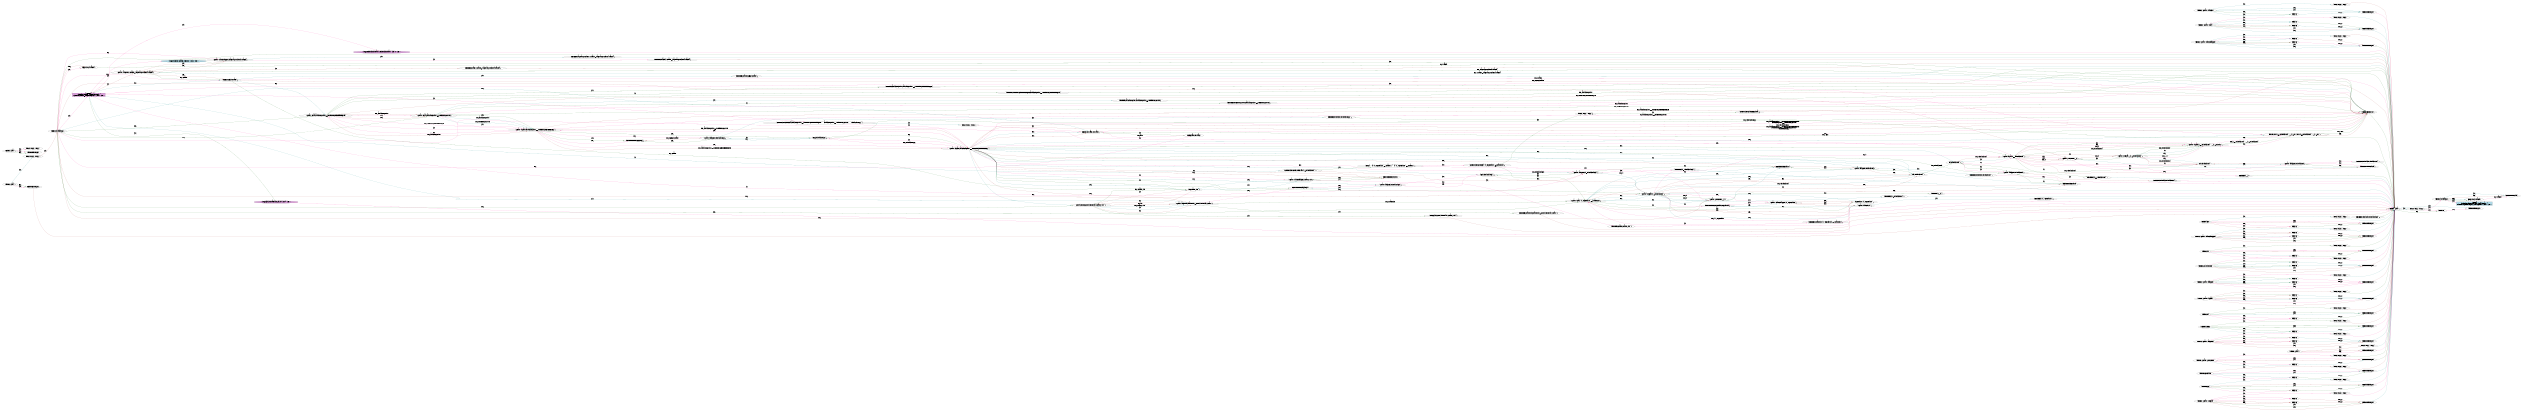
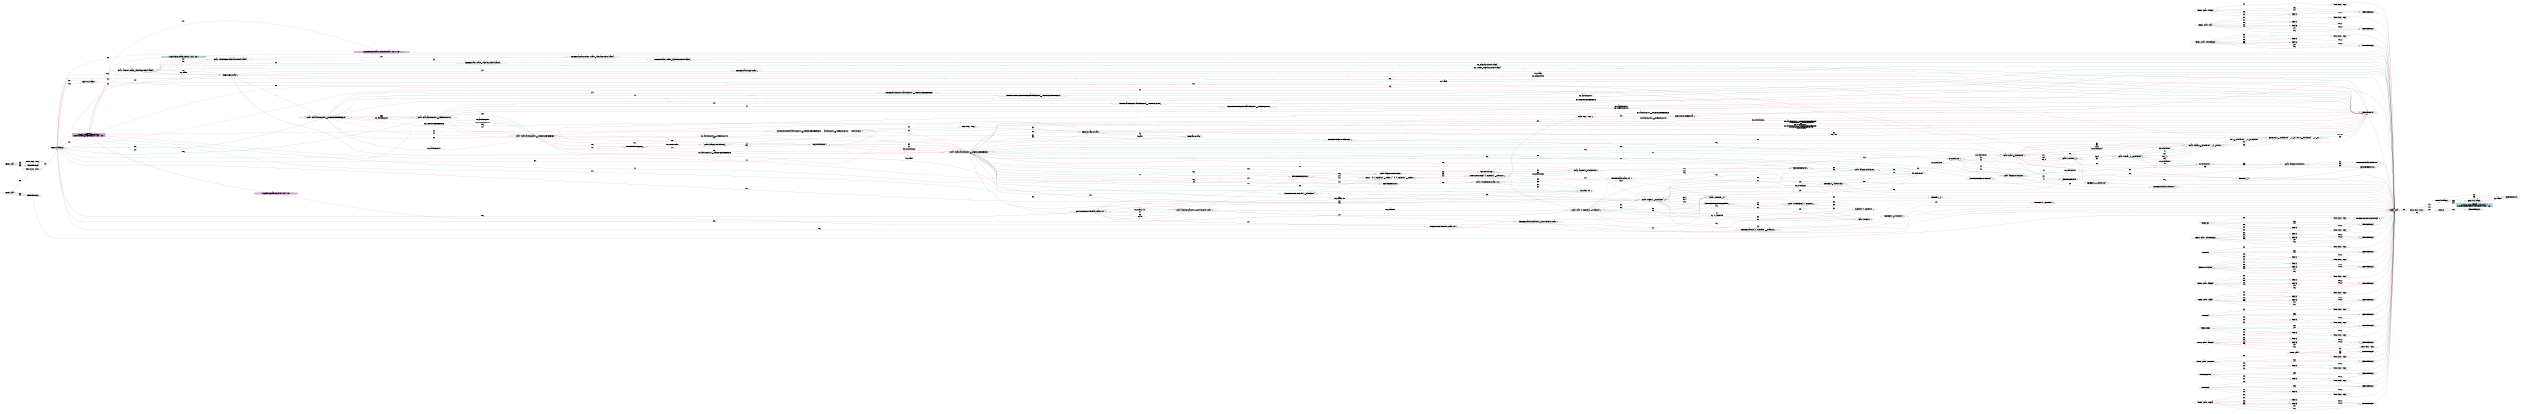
(1349, 180) -> (1340, 180)
